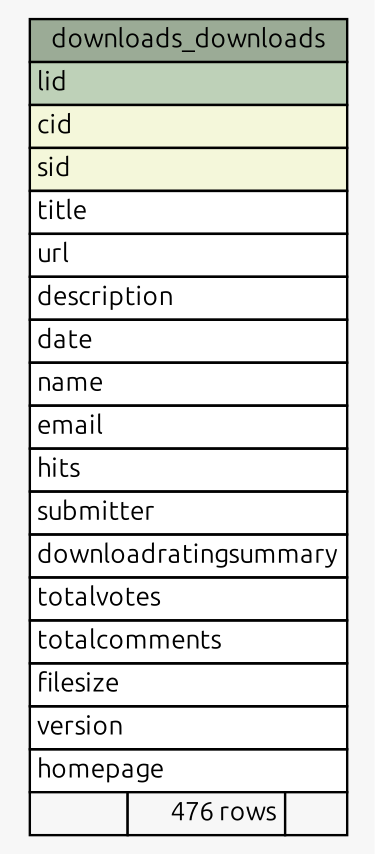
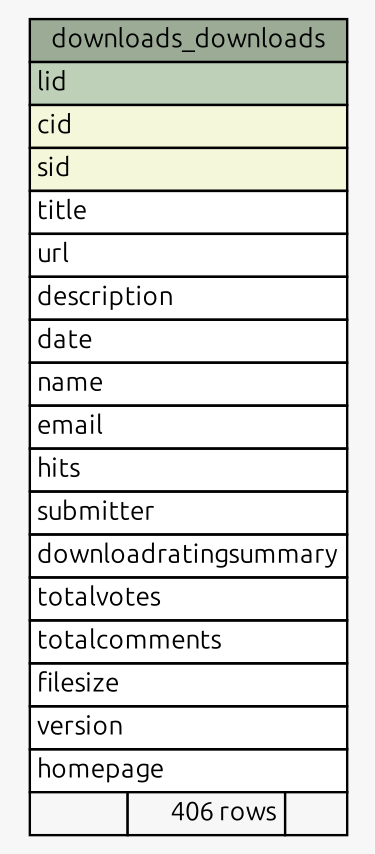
(224, 812) -> (224, 812)
